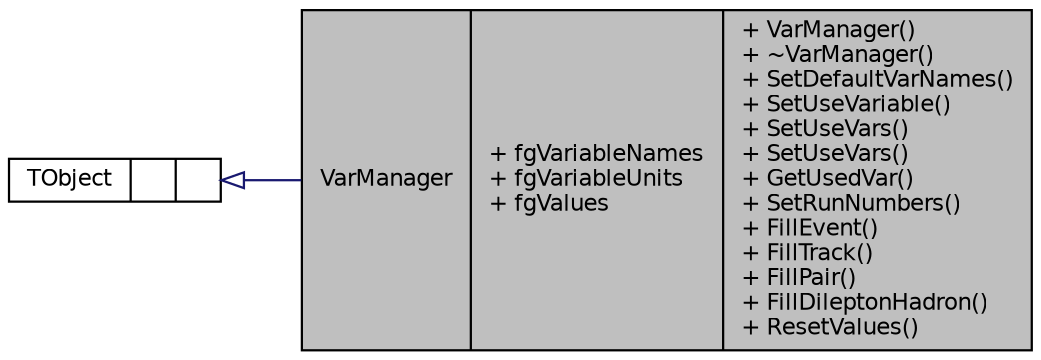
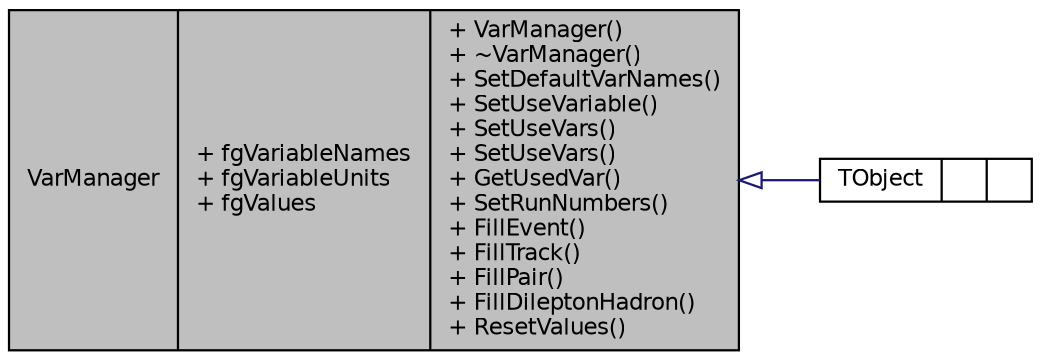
(273, 180) -> (791, 180)
